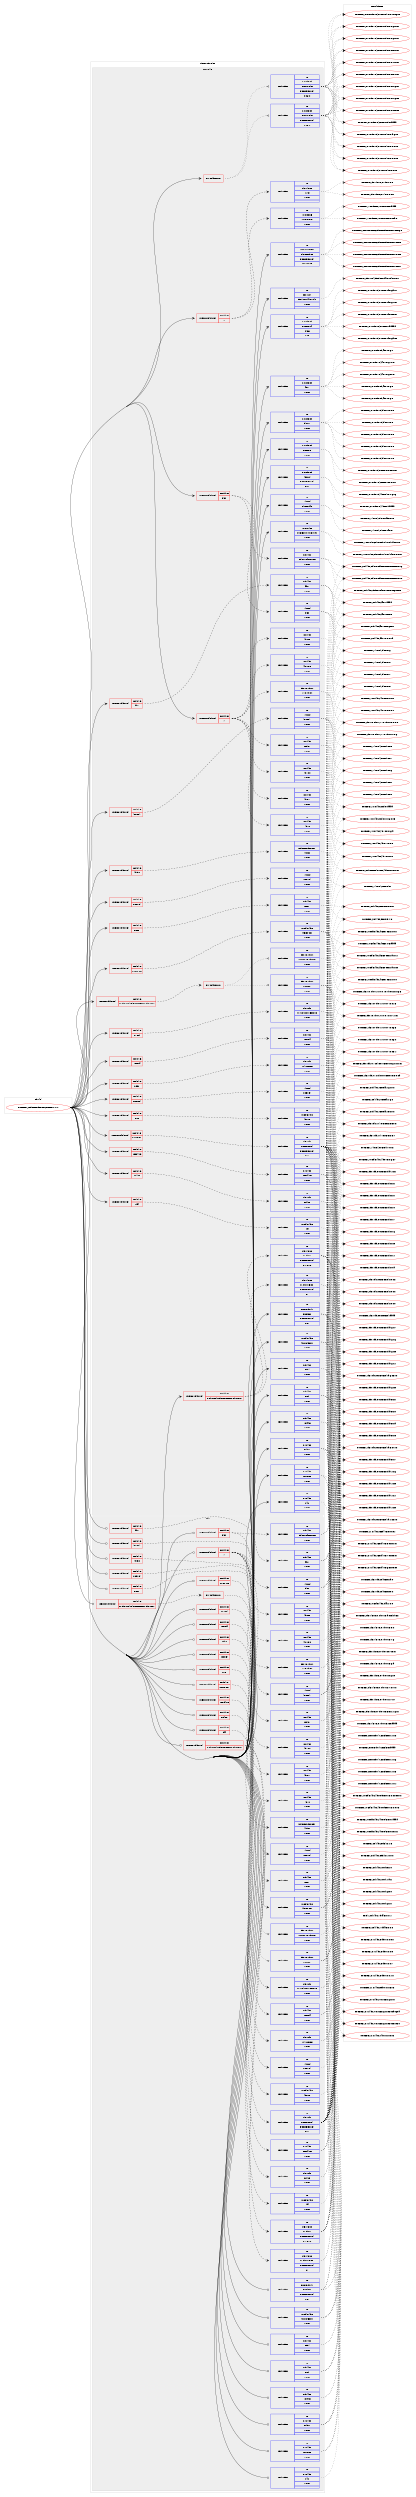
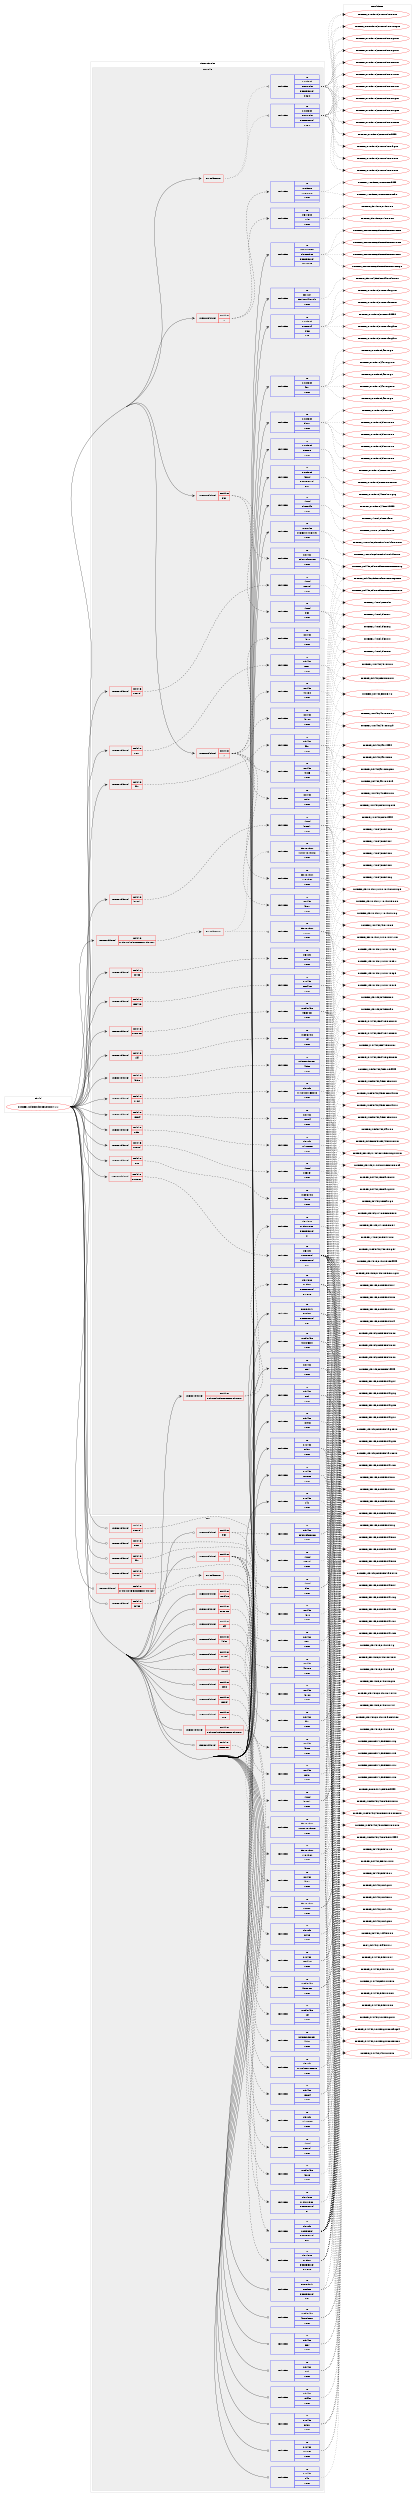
(377, 518) -> (377, 530)
none -> (377, 1873)
